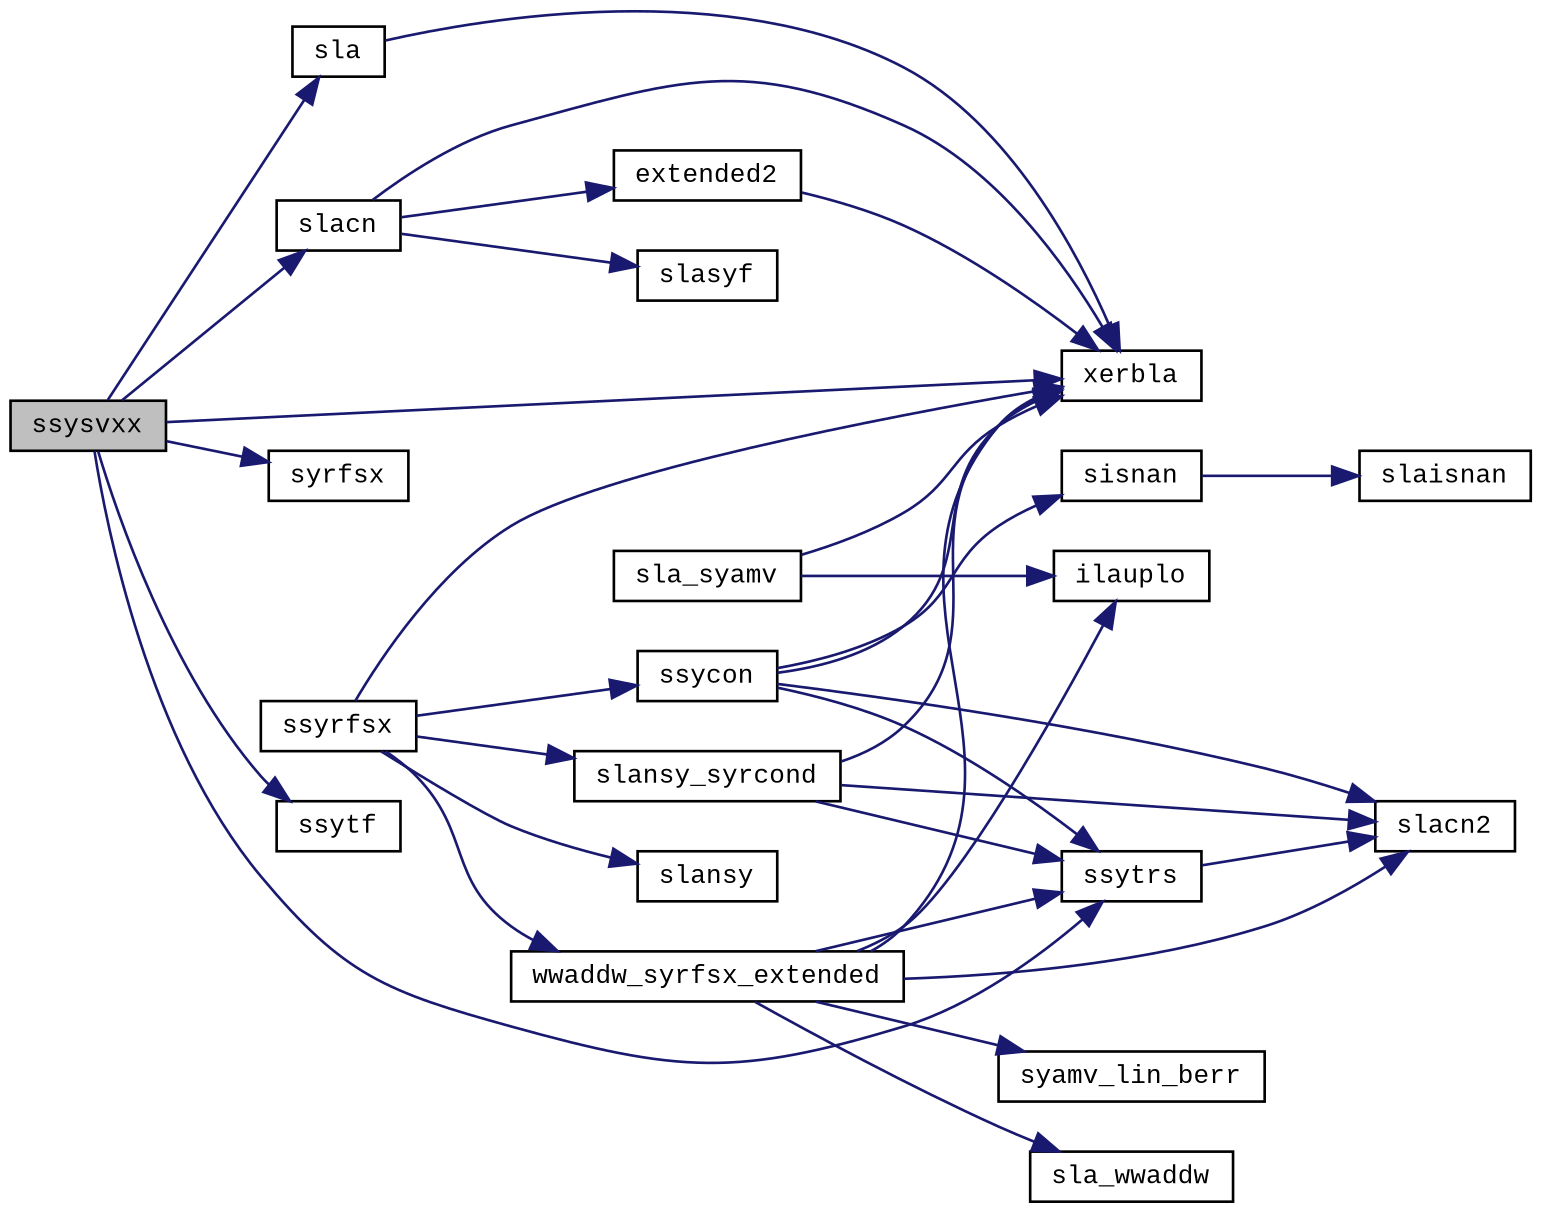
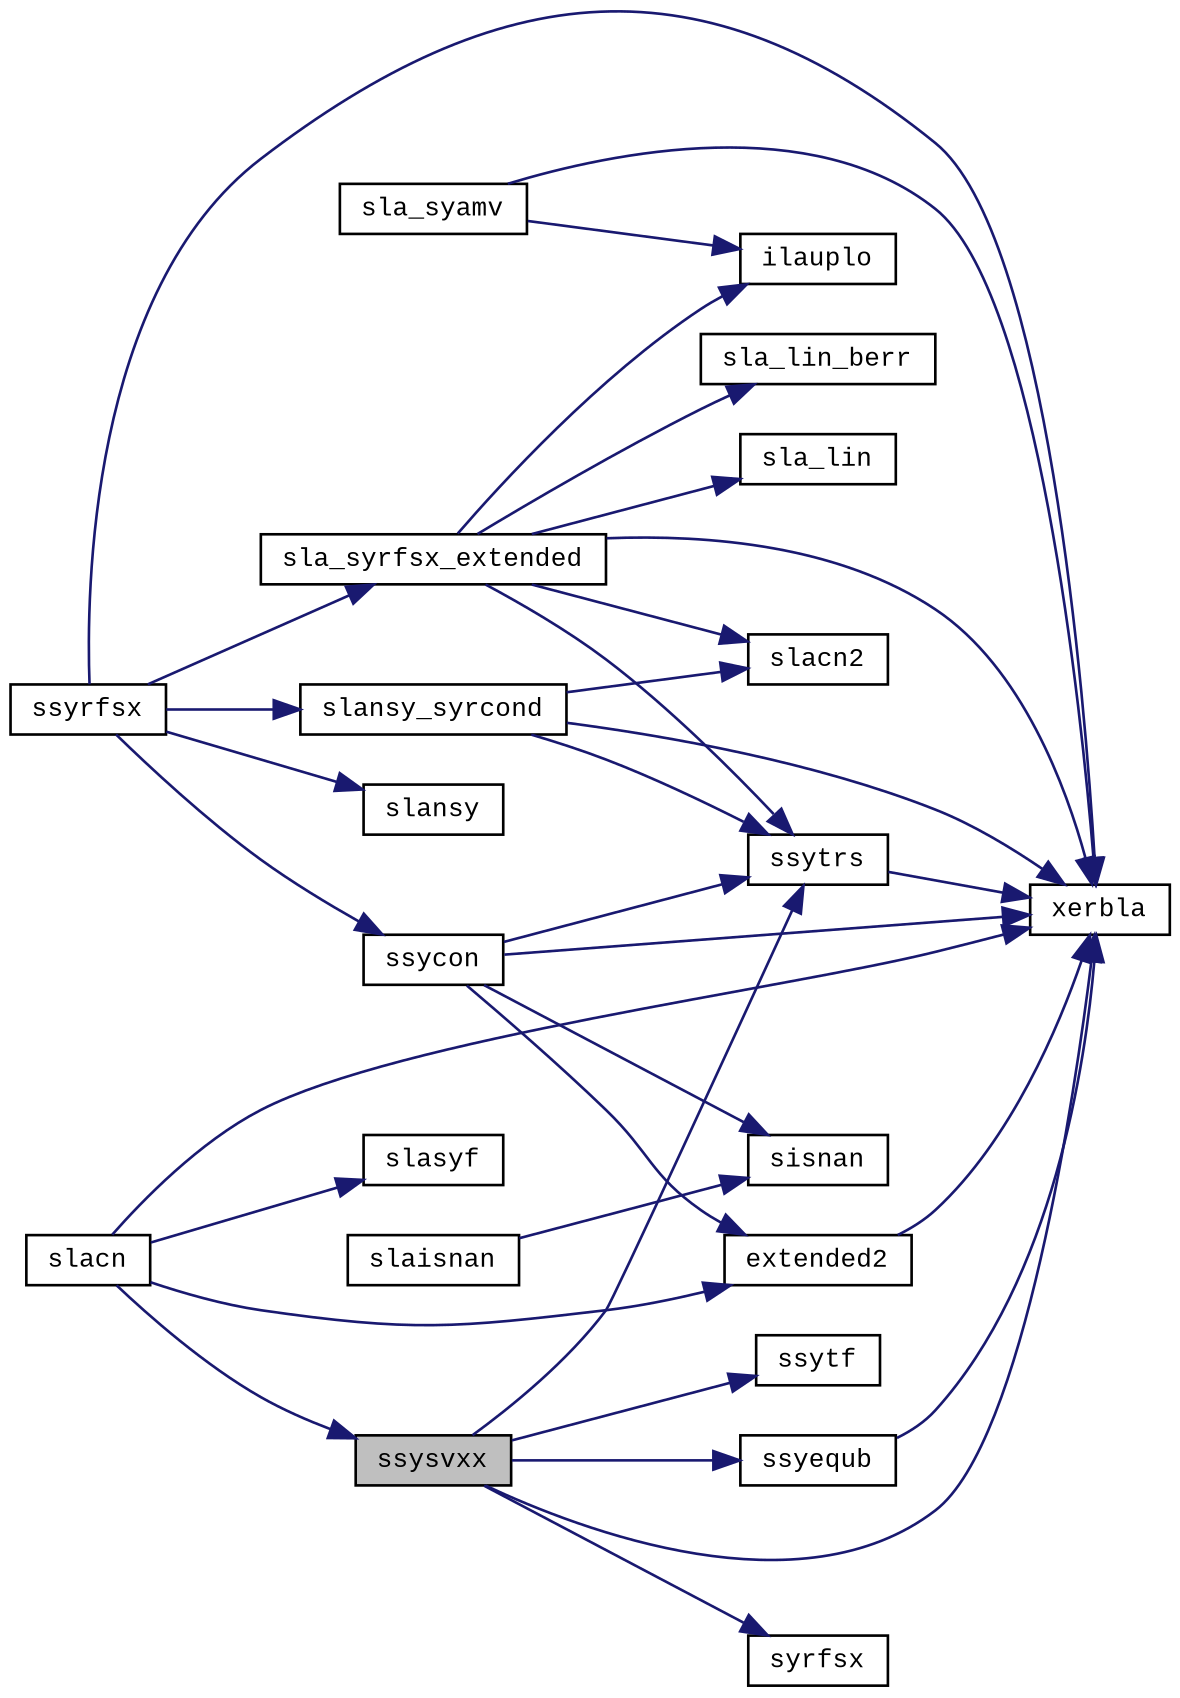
(339, 52) -> (818, 1460)
(203, 334) -> (216, 1368)
(1266, 476) -> (620, 1211)
(1066, 727) -> (597, 1102)
(1275, 853) -> (946, 882)
(707, 976) -> (433, 559)
(1132, 1077) -> (818, 359)
(1132, 1177) -> (818, 459)
